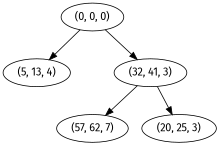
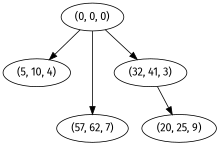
(37, 73) -> (37, 73)
(124, 98) -> (92, 69)
(179, 128) -> (179, 128)
